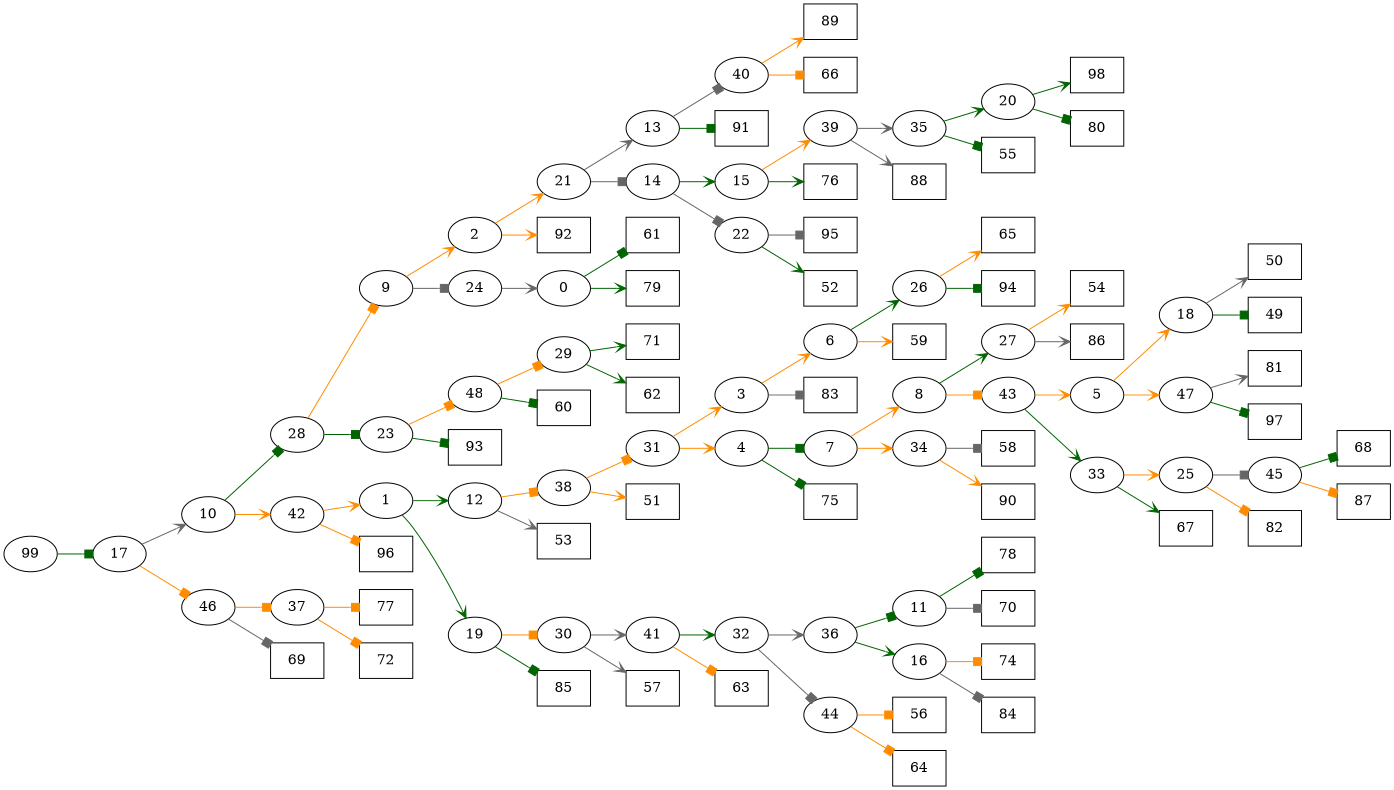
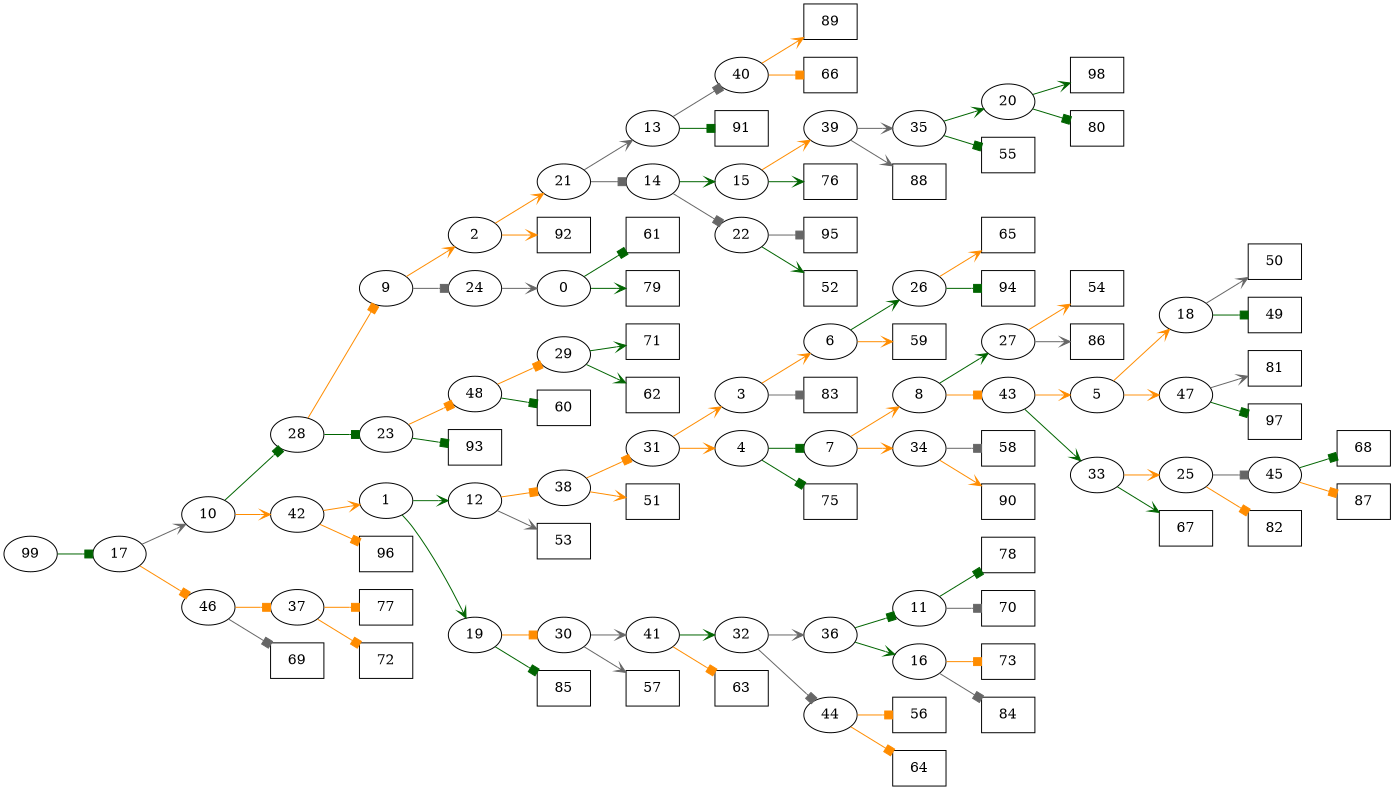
(1008, 662) -> (1008, 662)
